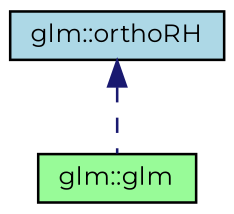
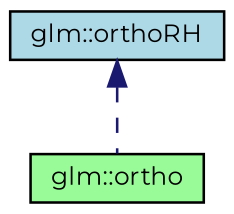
(117, 178) -> (117, 178)
